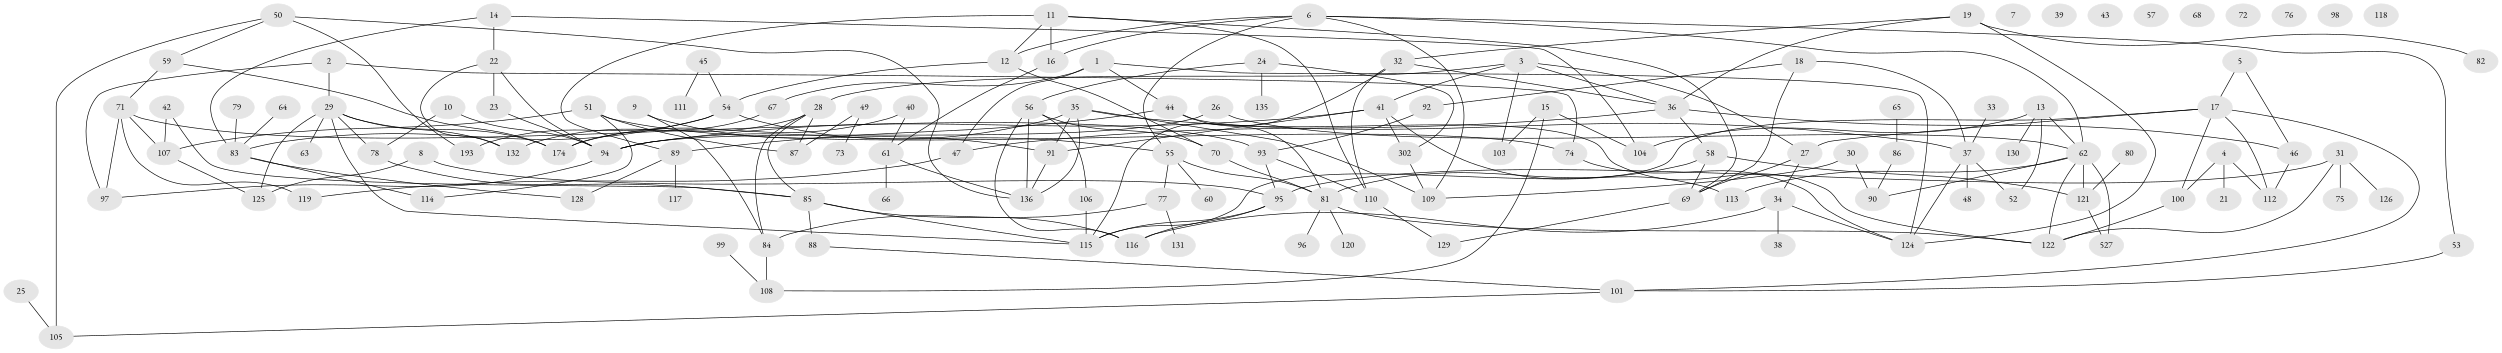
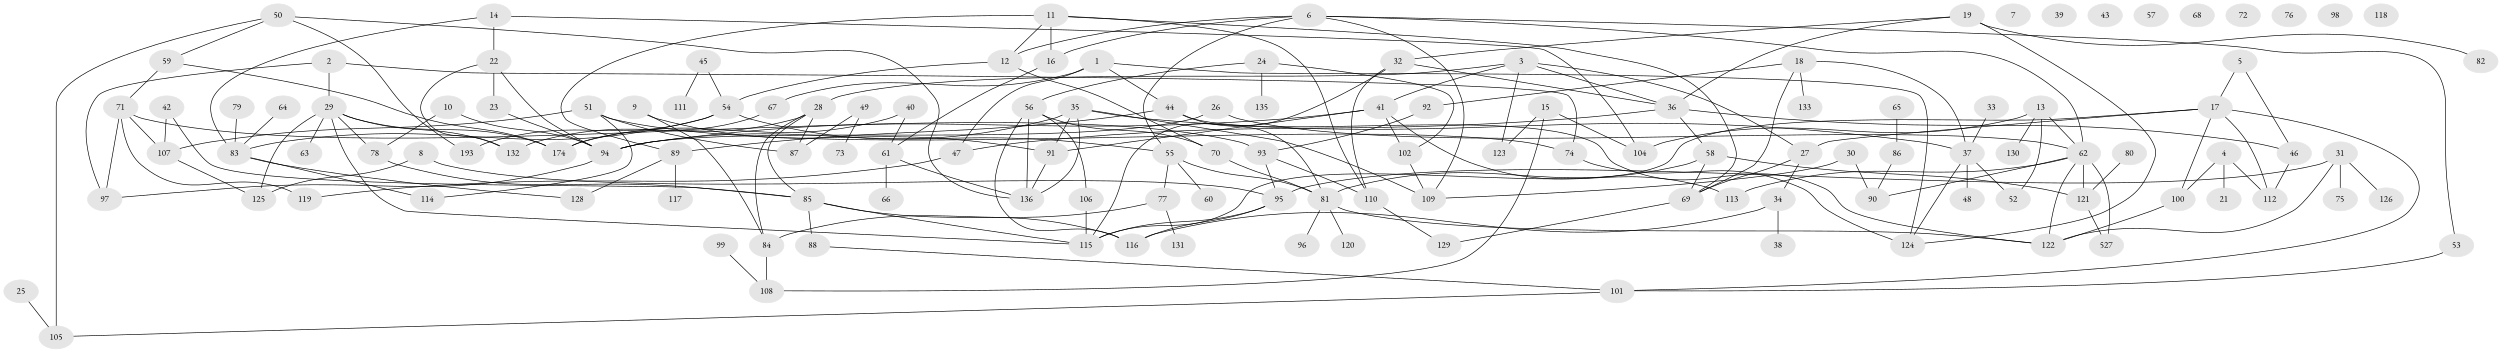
none -> (1805, 107)
(1405, 153) -> (1405, 153)
(1499, 153) -> (1499, 153)
(1842, 224) -> none
